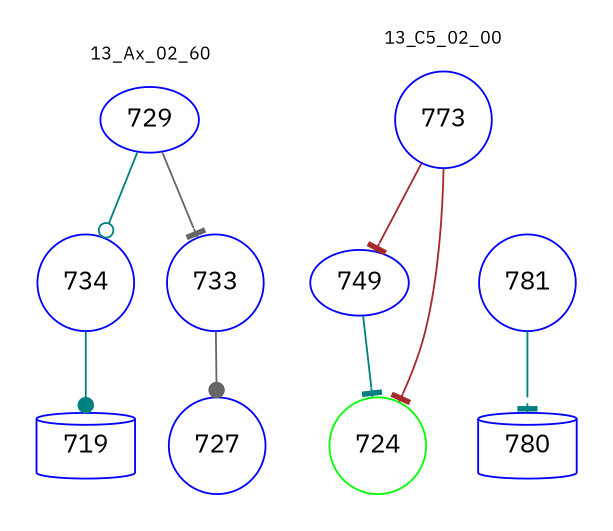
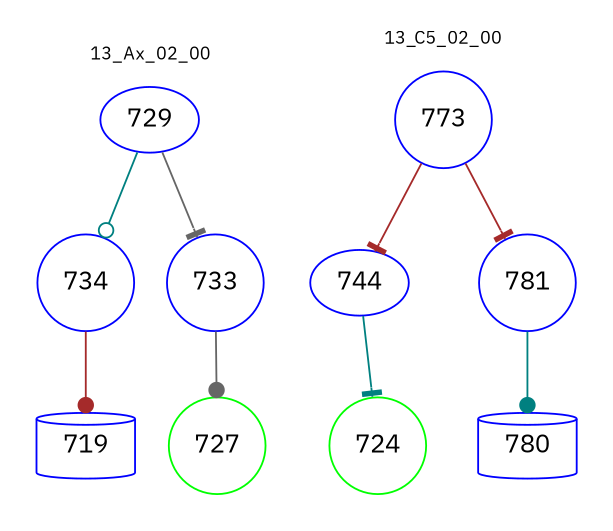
(151, 55) -> (151, 55)
(360, 283) -> (360, 283)
(434, 283) -> (483, 197)
(86, 364) -> (86, 364)
(527, 364) -> (527, 364)
(217, 446) -> (217, 446)
